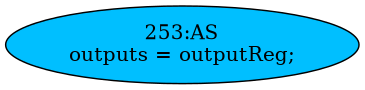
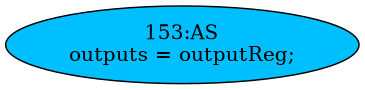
(182, 45) -> (182, 45)
